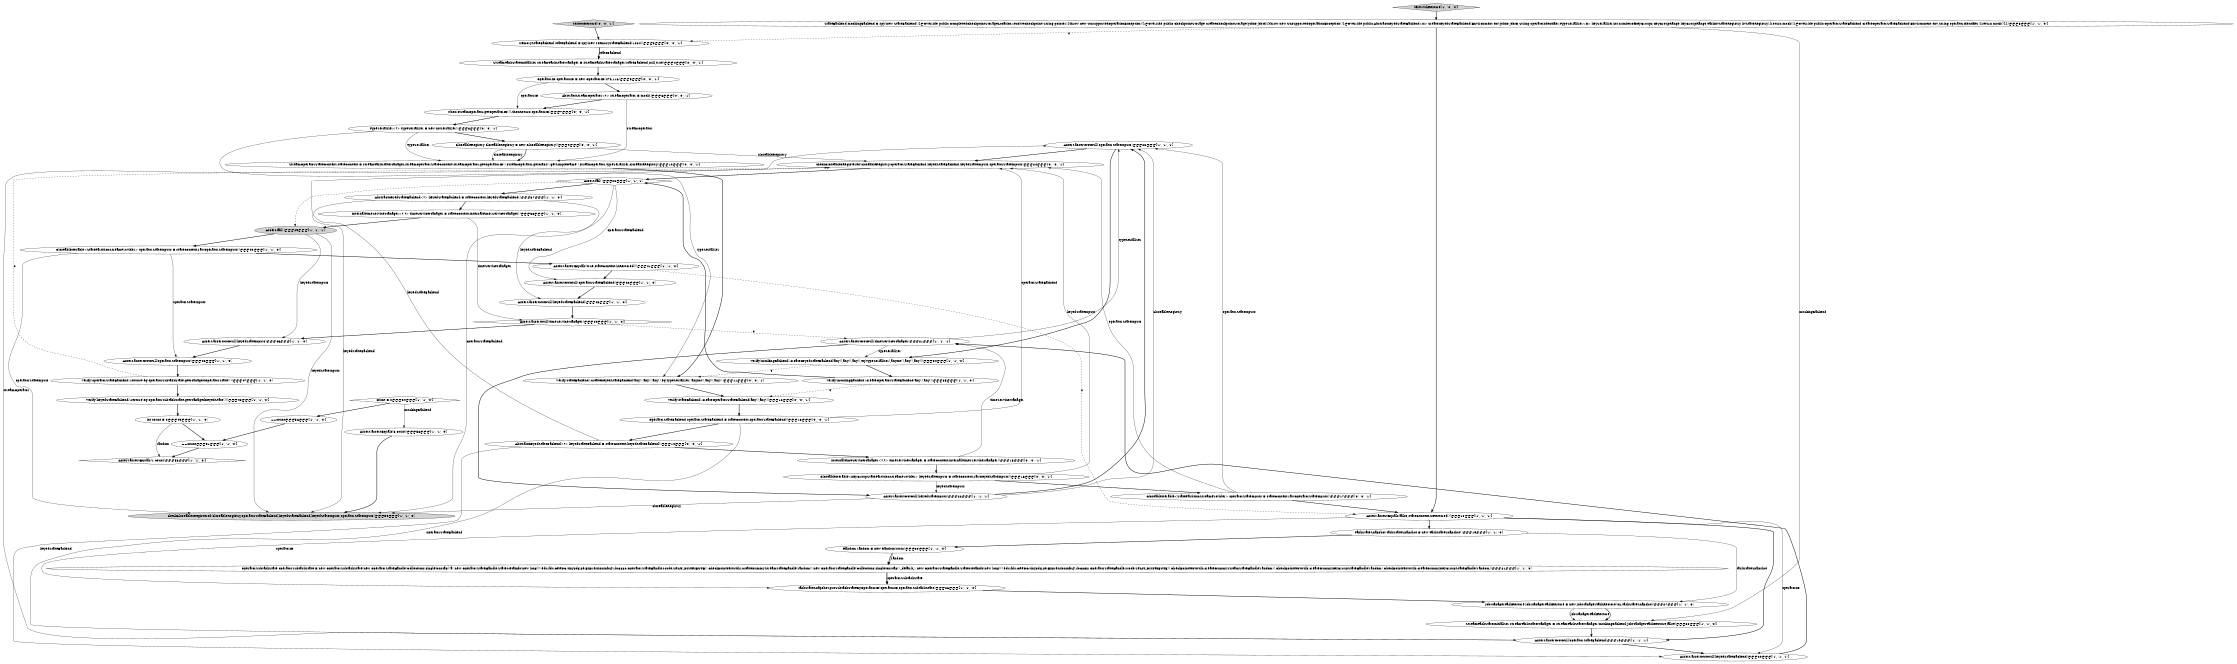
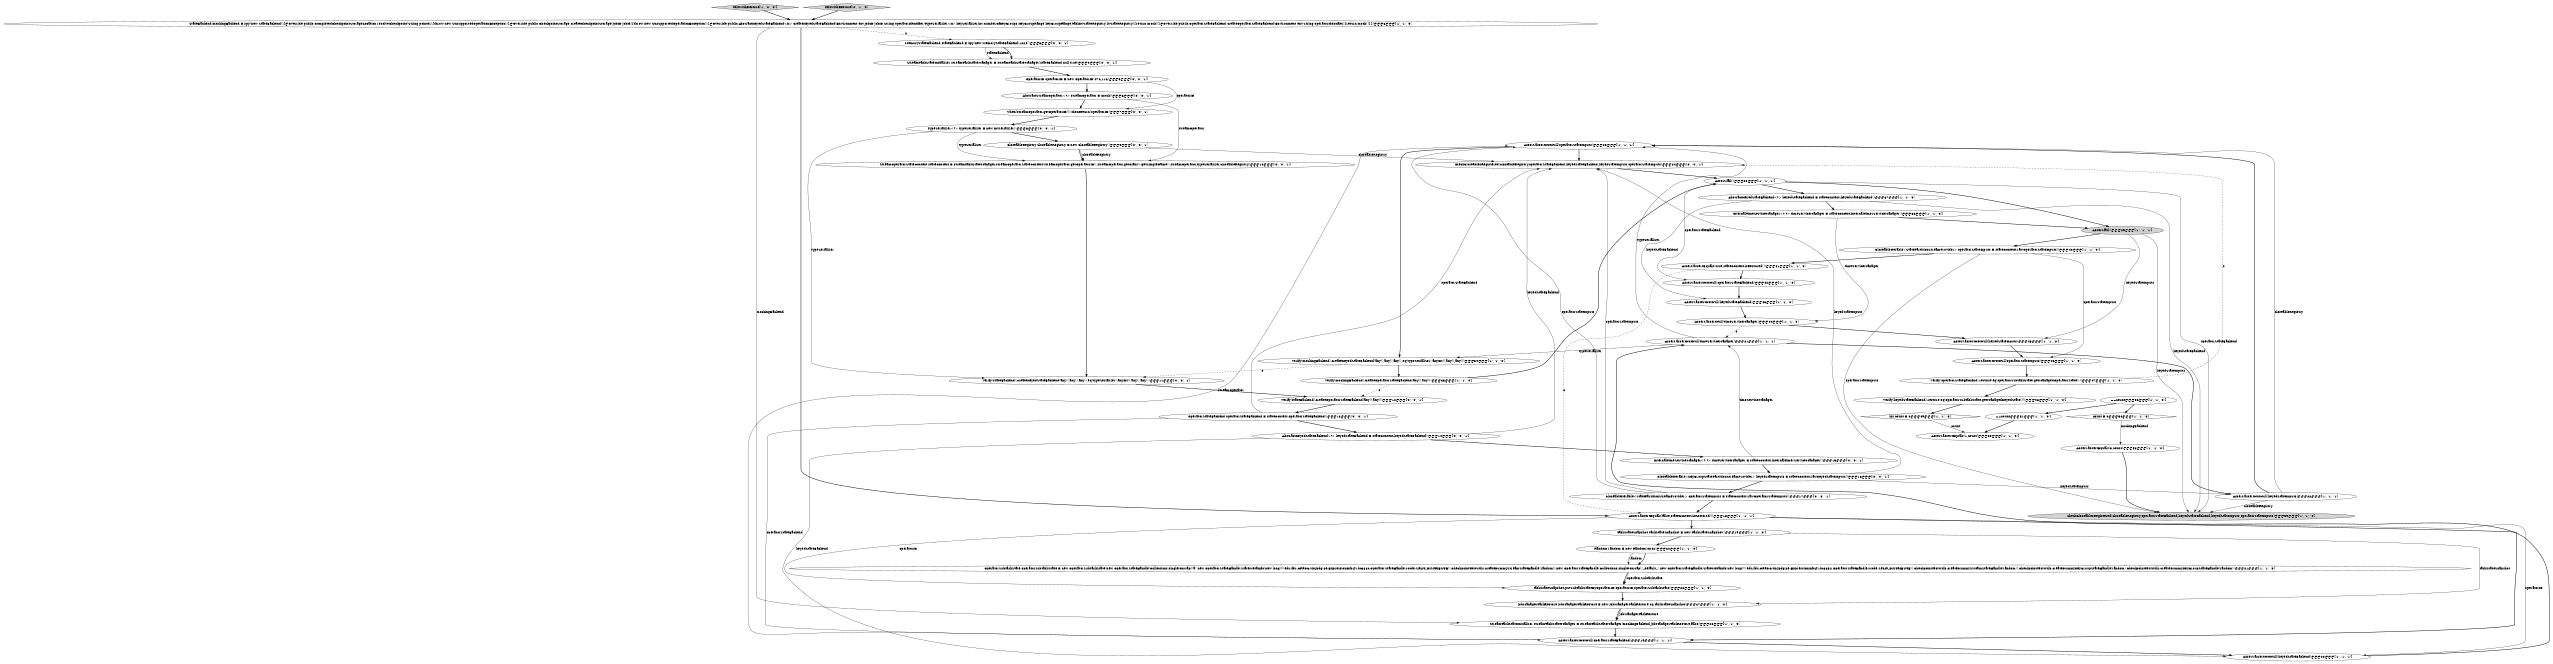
none -> (847, 7)
(594, 24) -> none
(614, 181) -> (1745, 181)
(423, 187) -> (1947, 193)
(572, 322) -> (1747, 322)
(354, 410) -> (2130, 408)
(178, 420) -> (1921, 417)
(193, 431) -> none
(163, 444) -> (1956, 426)
(162, 461) -> (1975, 436)
